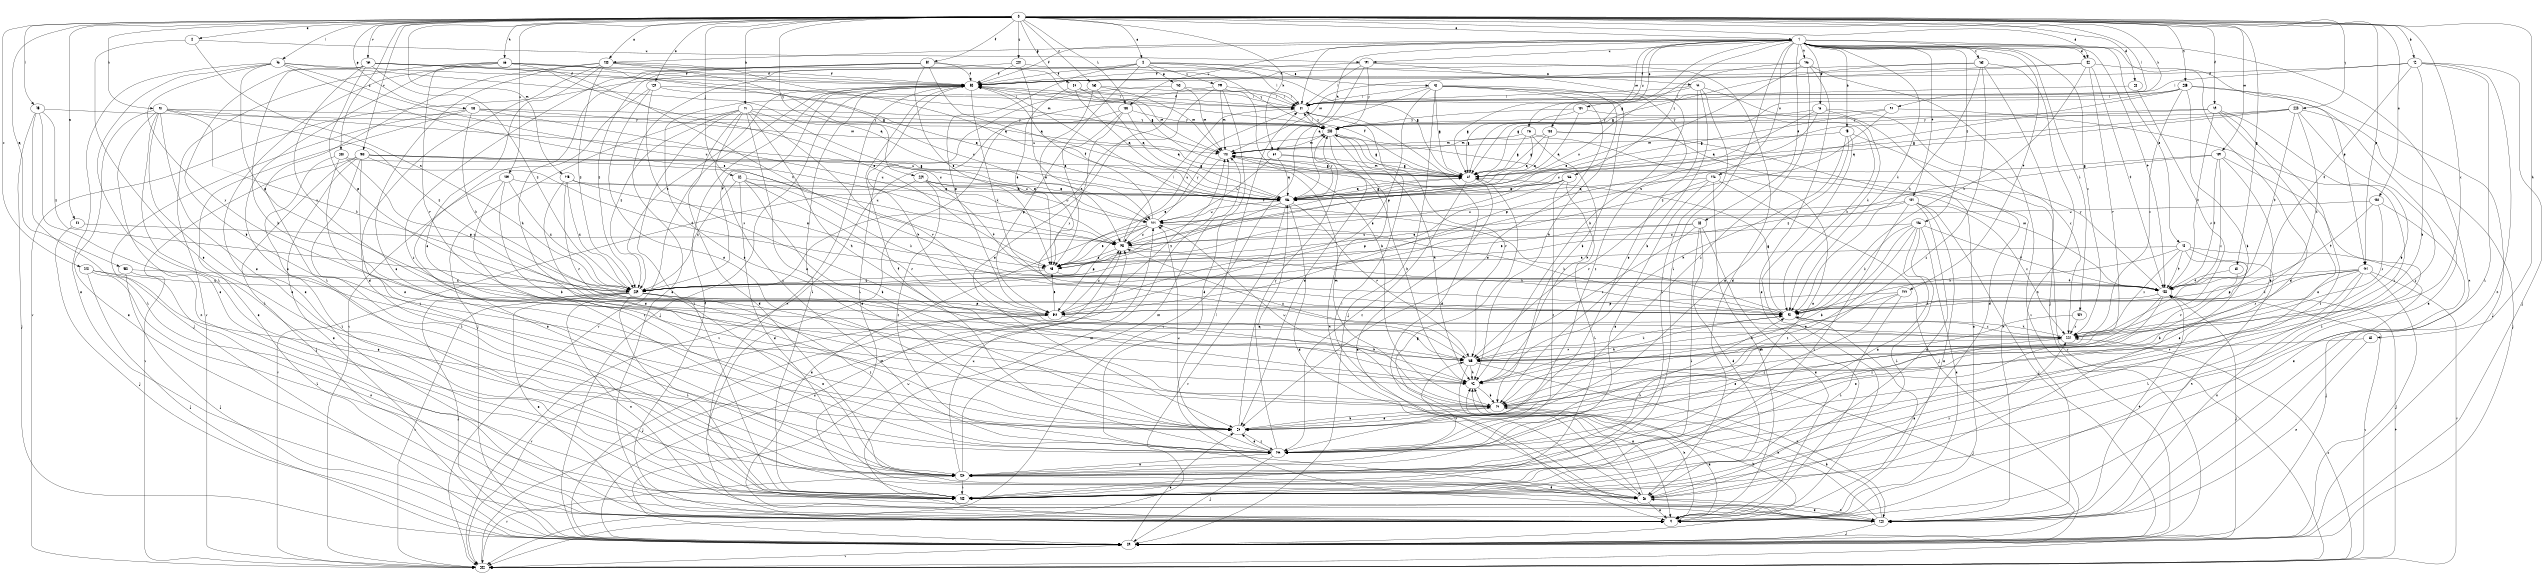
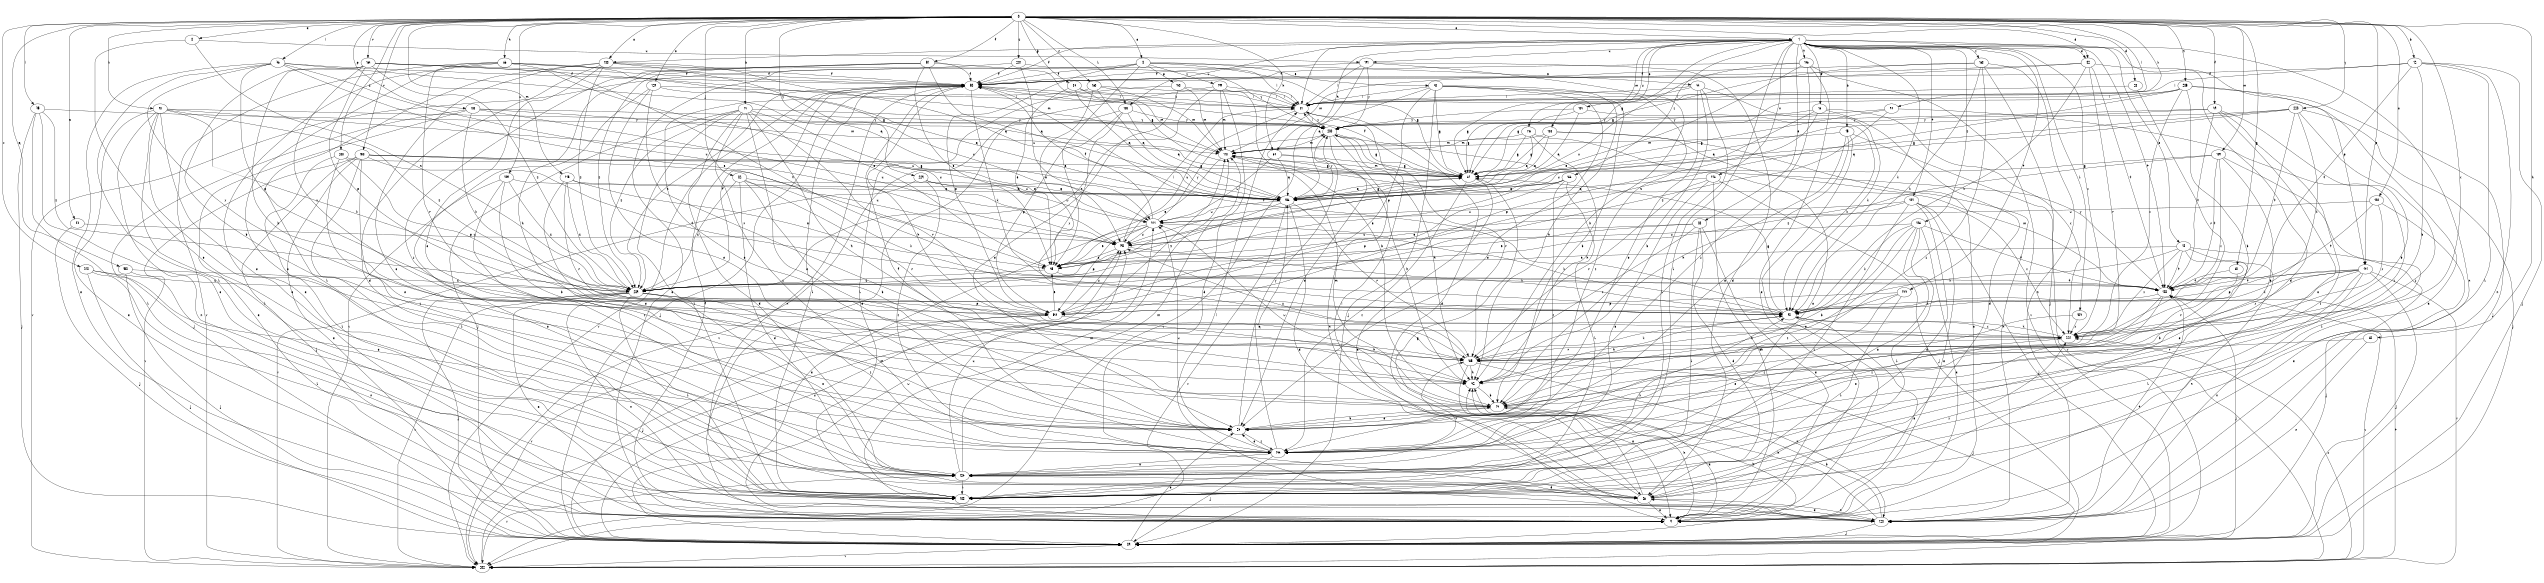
(1176, 97) -> (1176, 97)
(1682, 281) -> (2234, 281)
